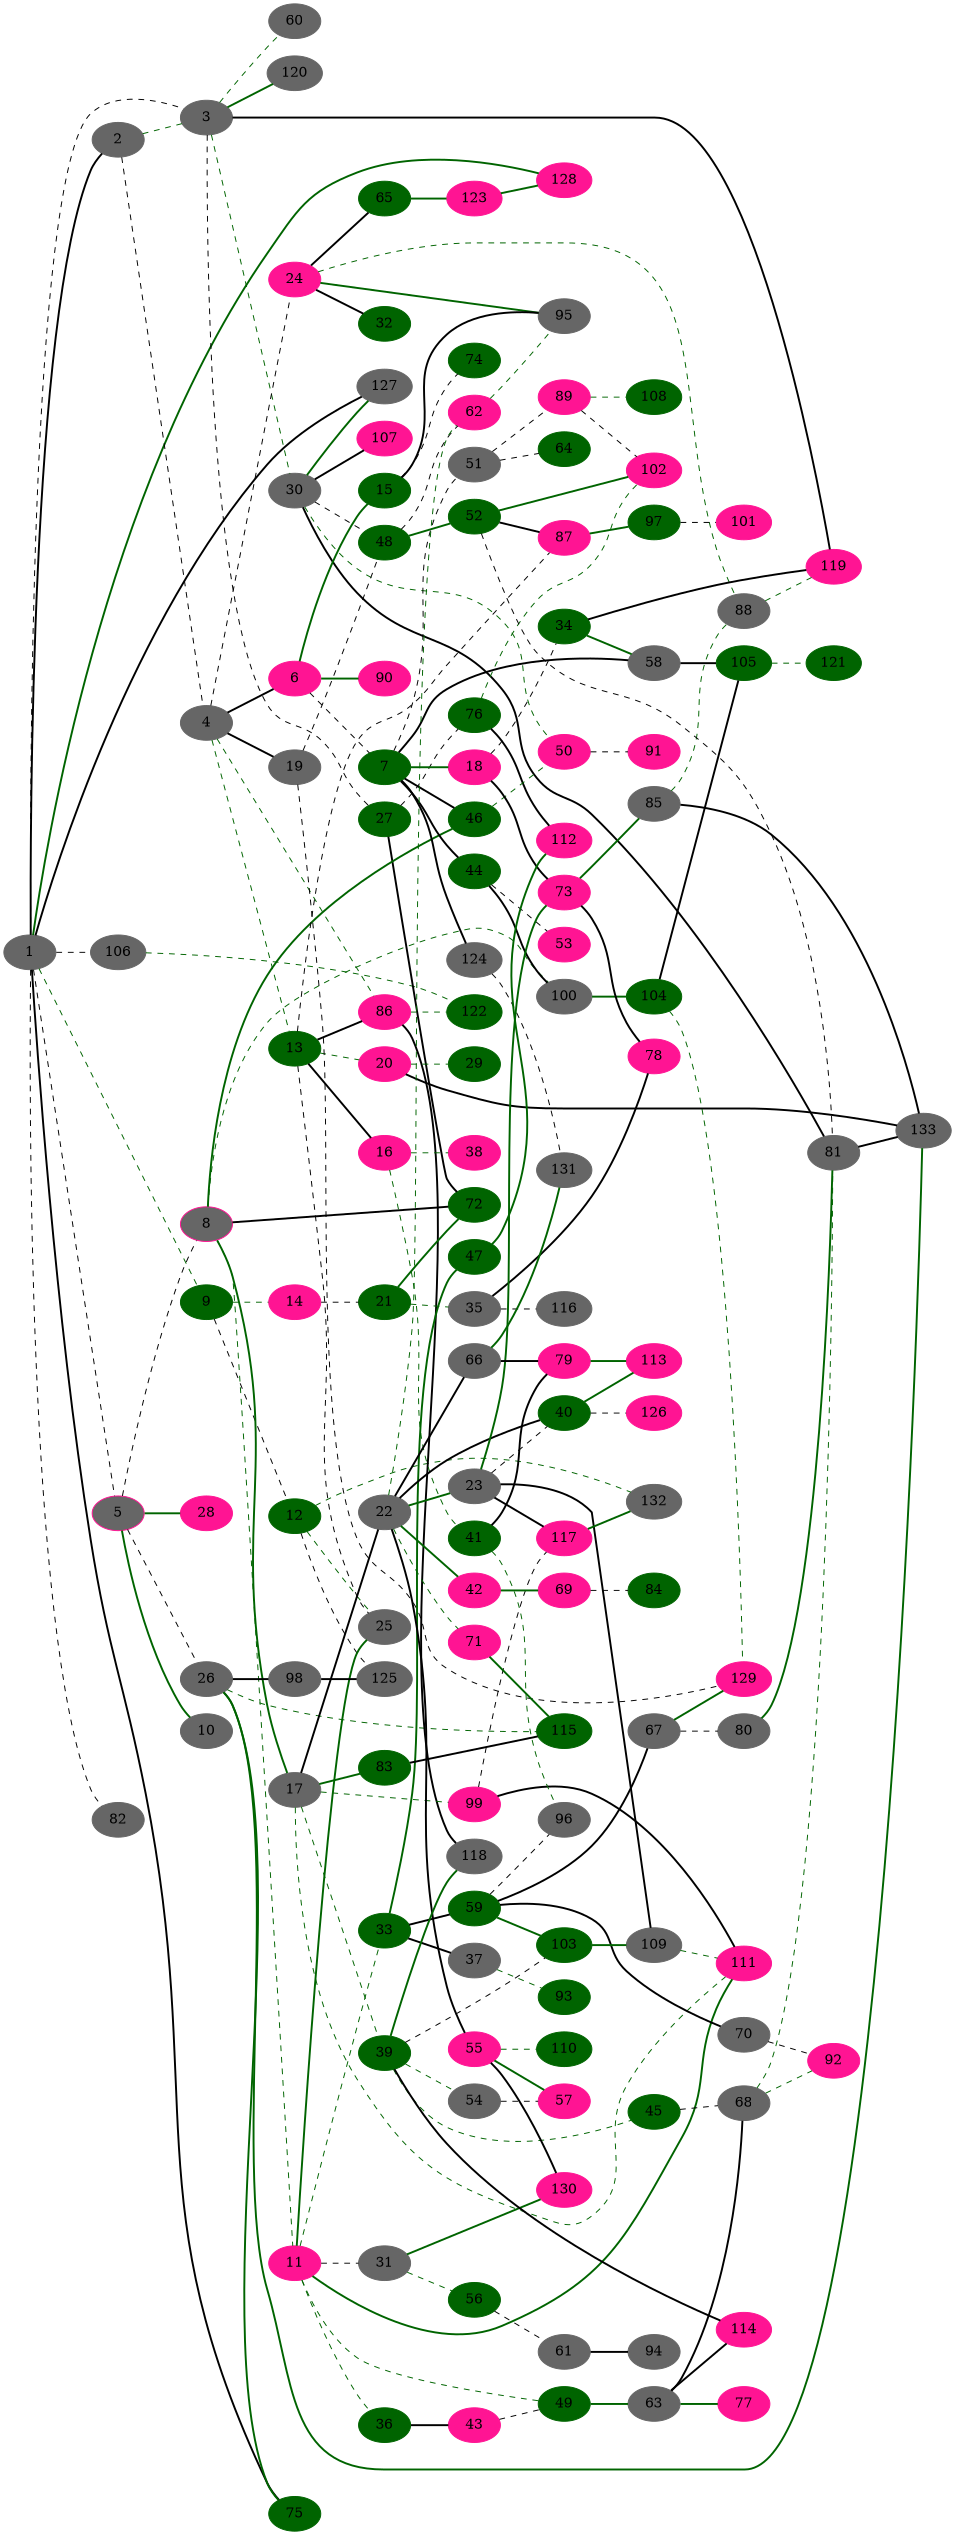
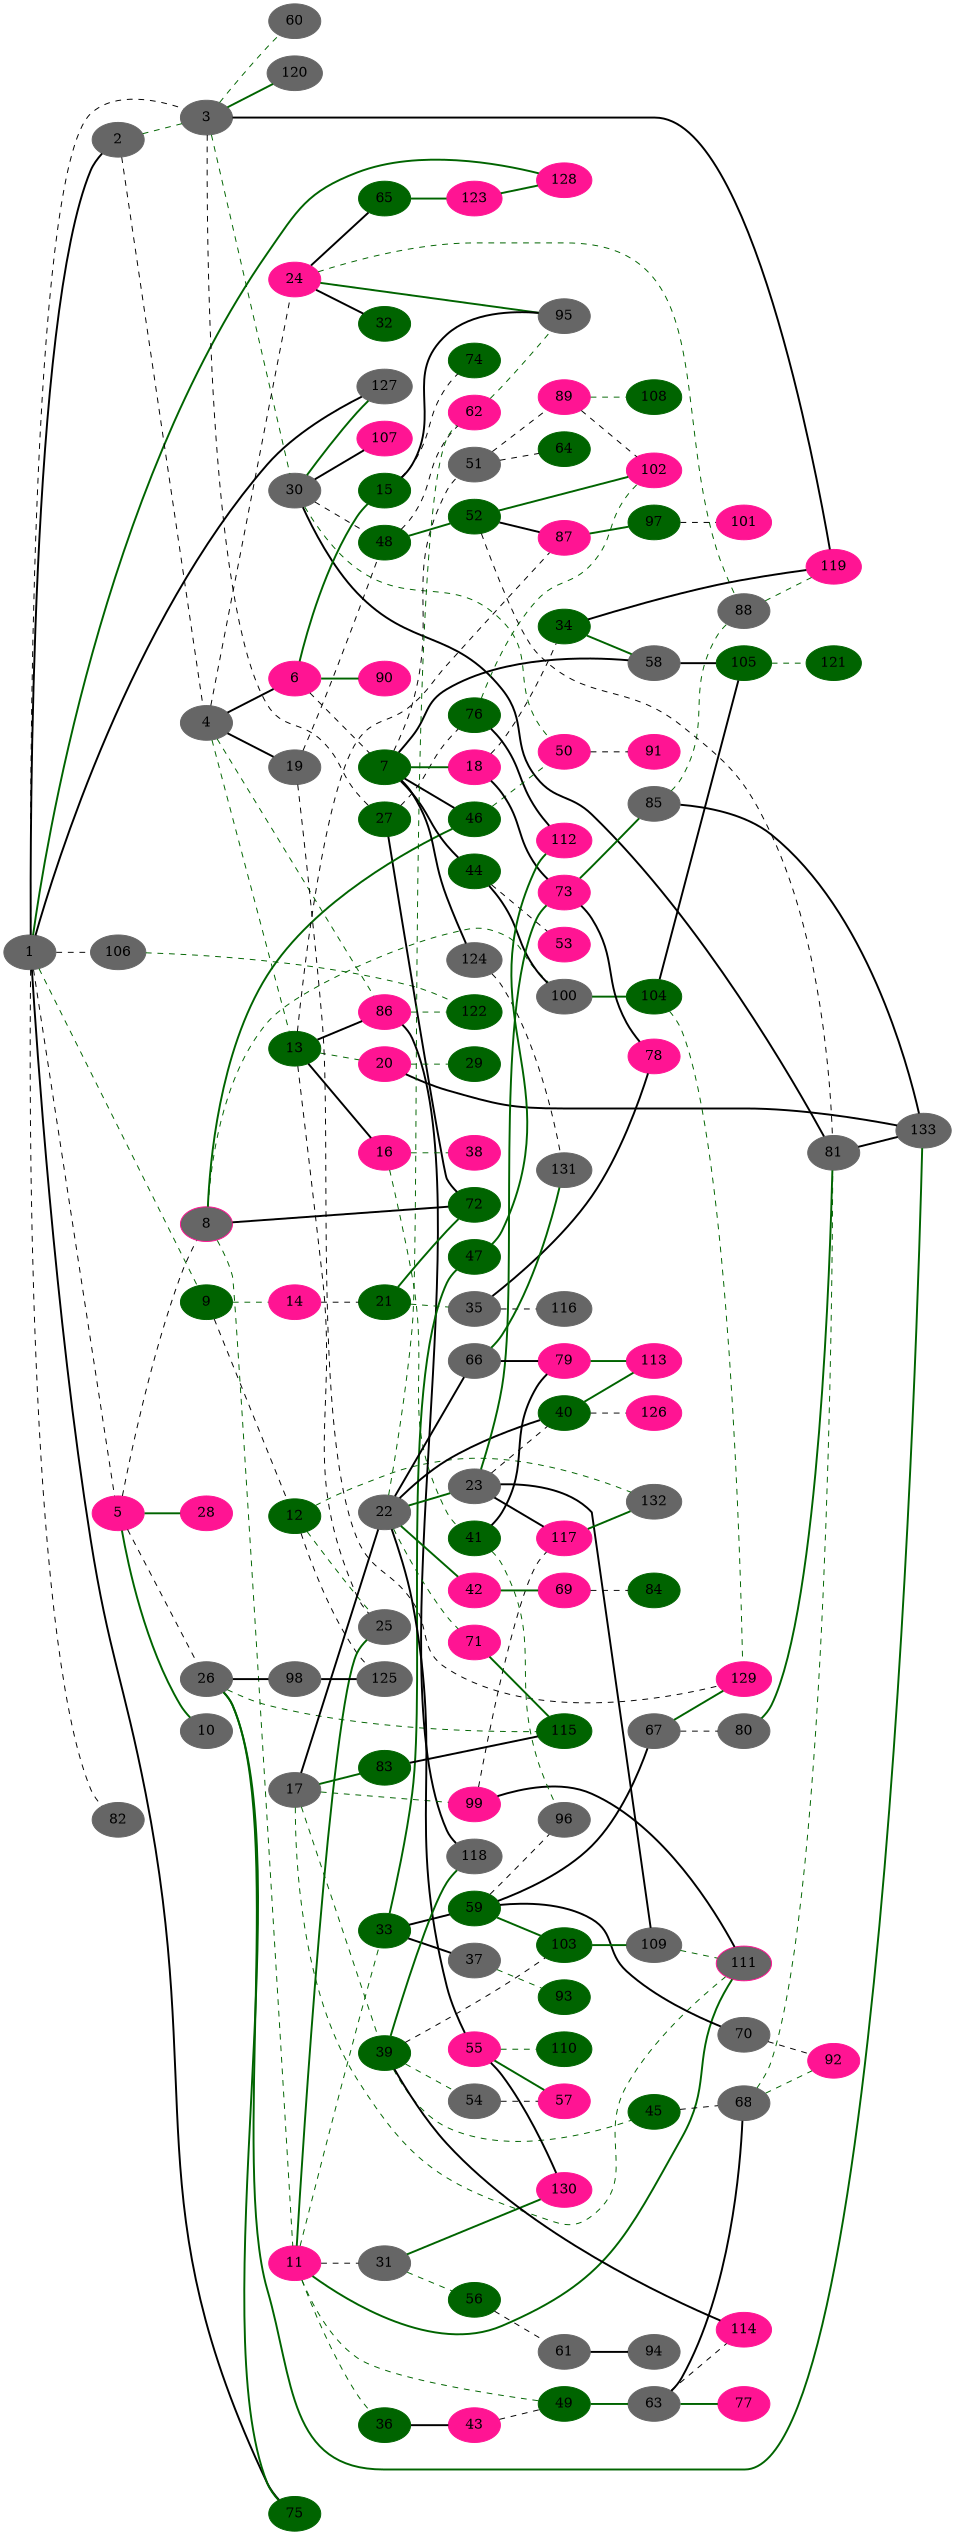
(254, 1506) -> none
(118, 1513) -> (118, 1513)
(744, 1963) -> (744, 1963)
(699, 2367) -> (699, 2367)
